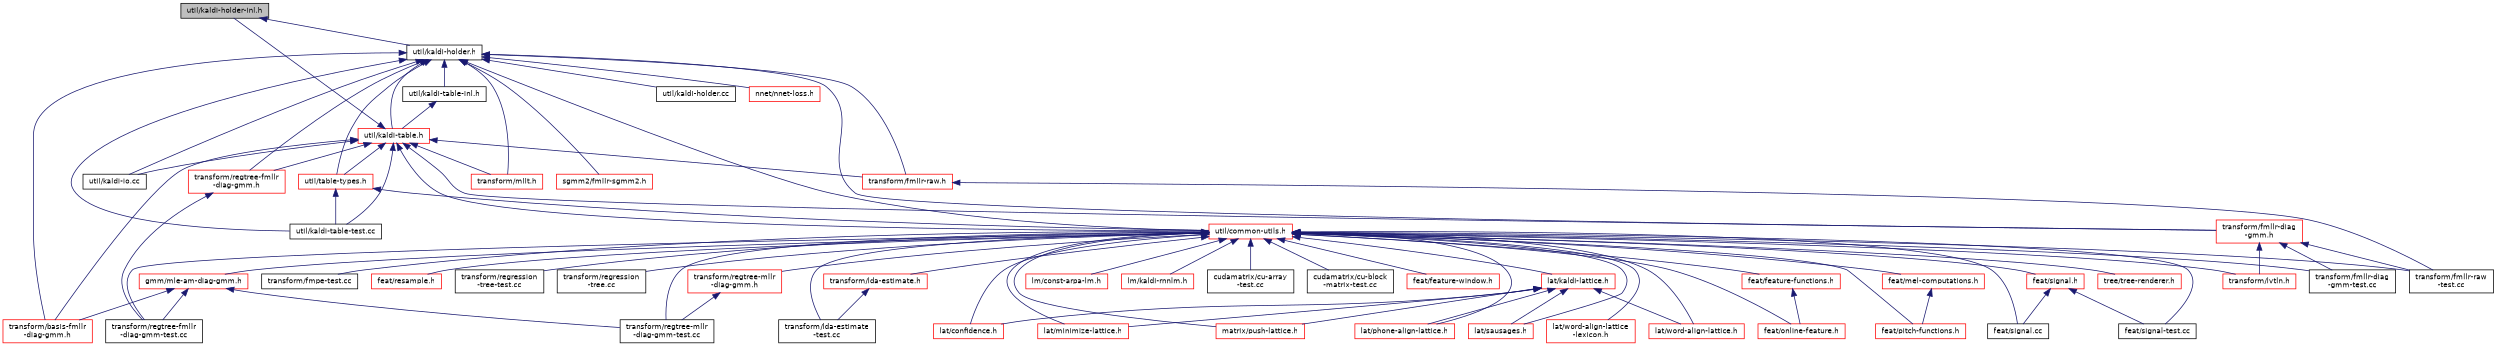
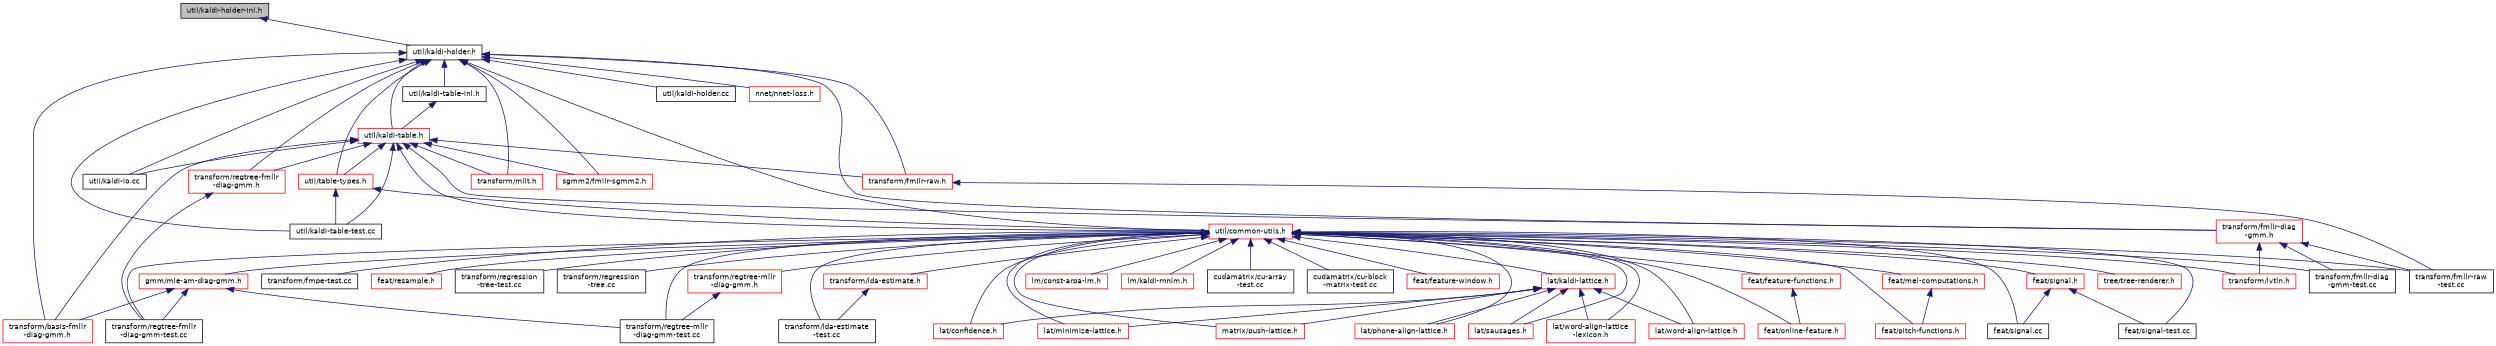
(306, 71) -> (503, 160)
none -> (1586, 311)
